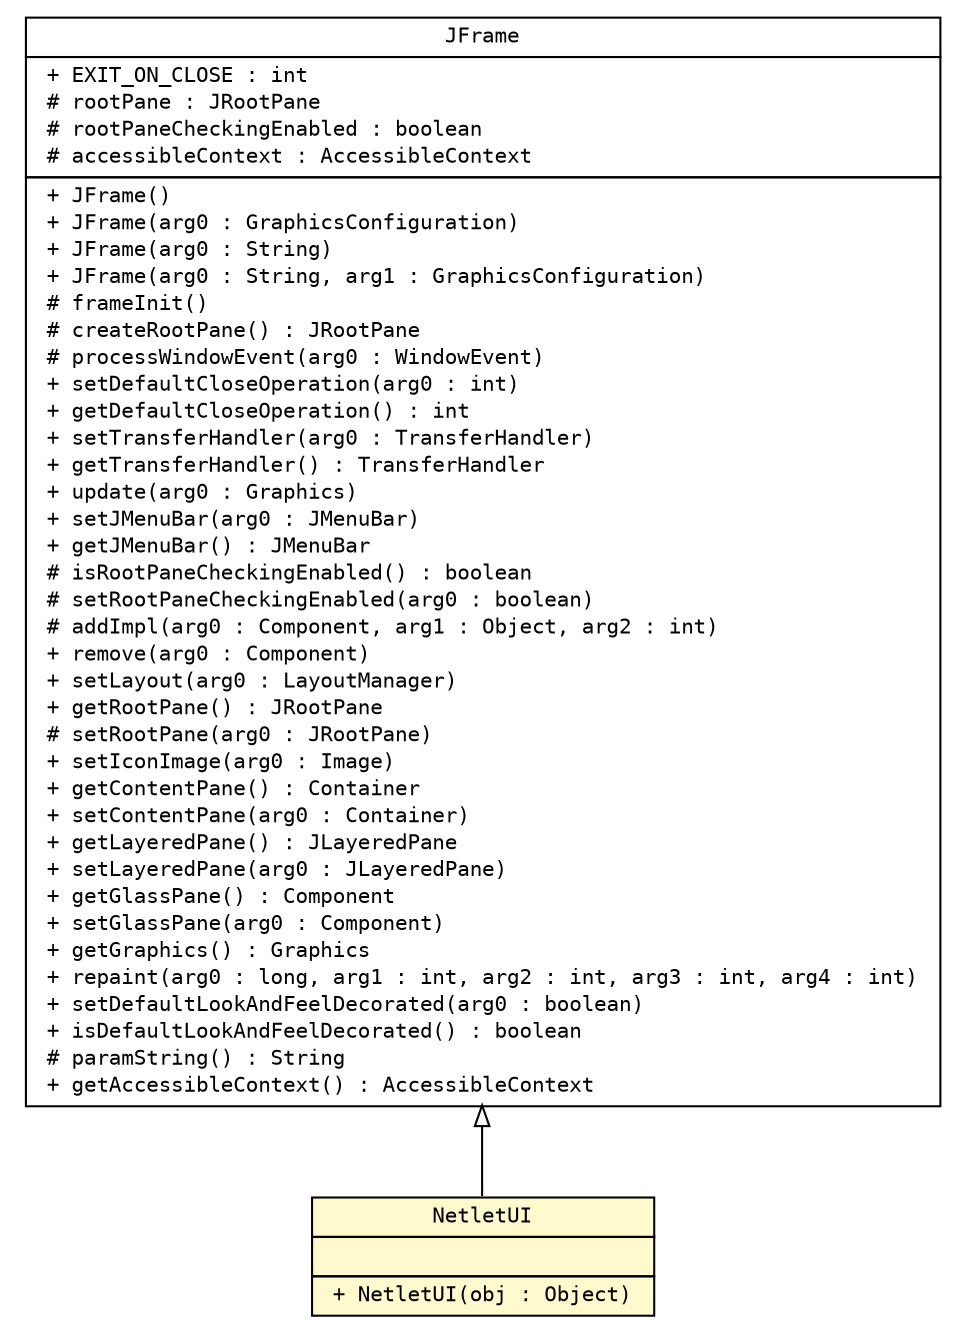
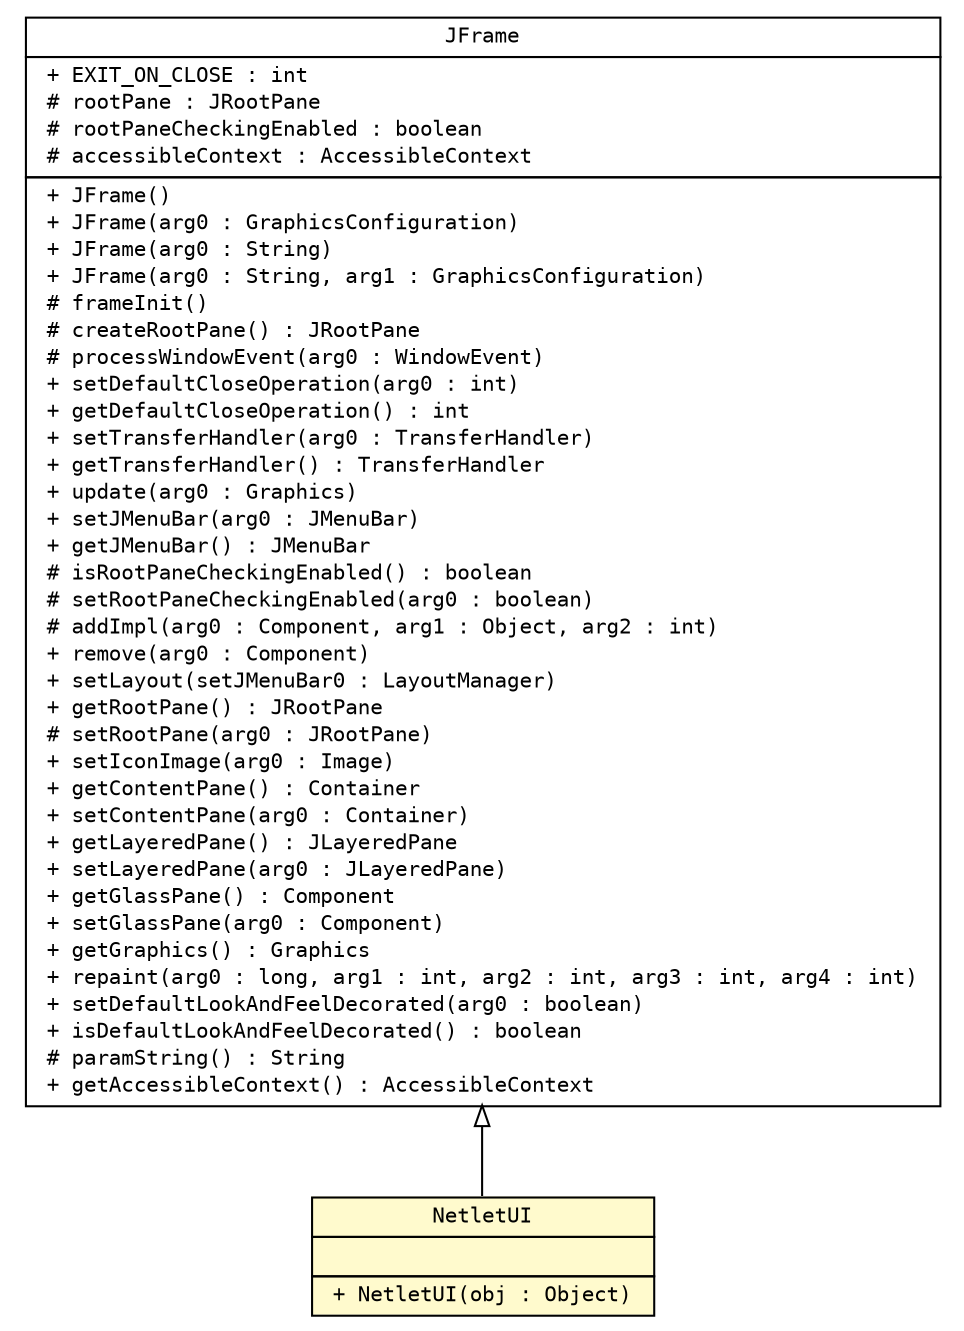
(253, 681) -> (303, 681)
